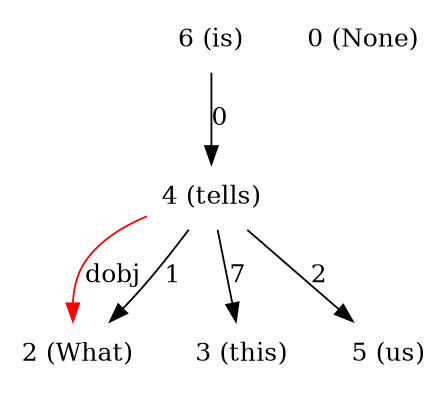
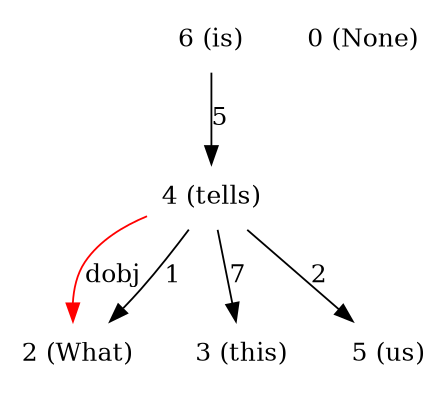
(220, 118) -> (220, 118)
